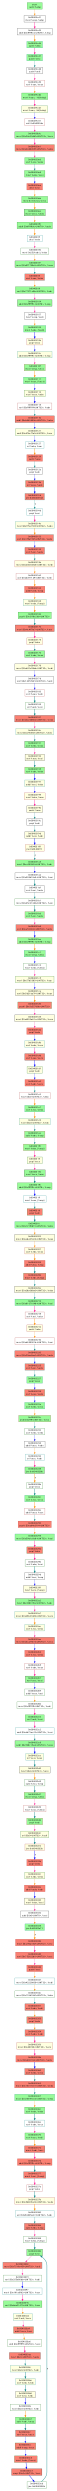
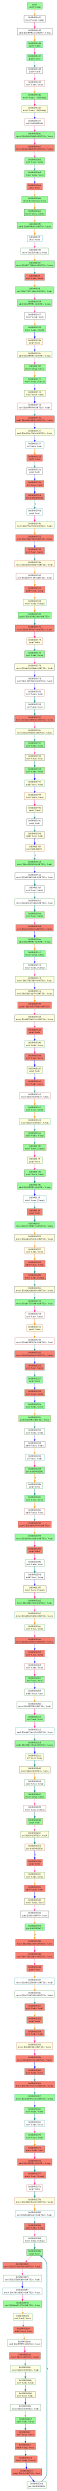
(35, 2103) -> (35, 2103)
